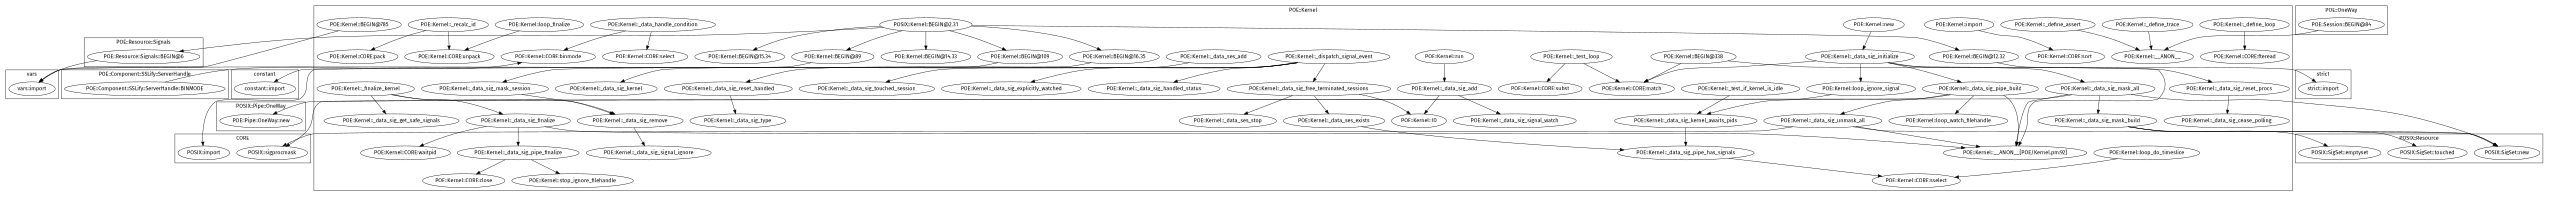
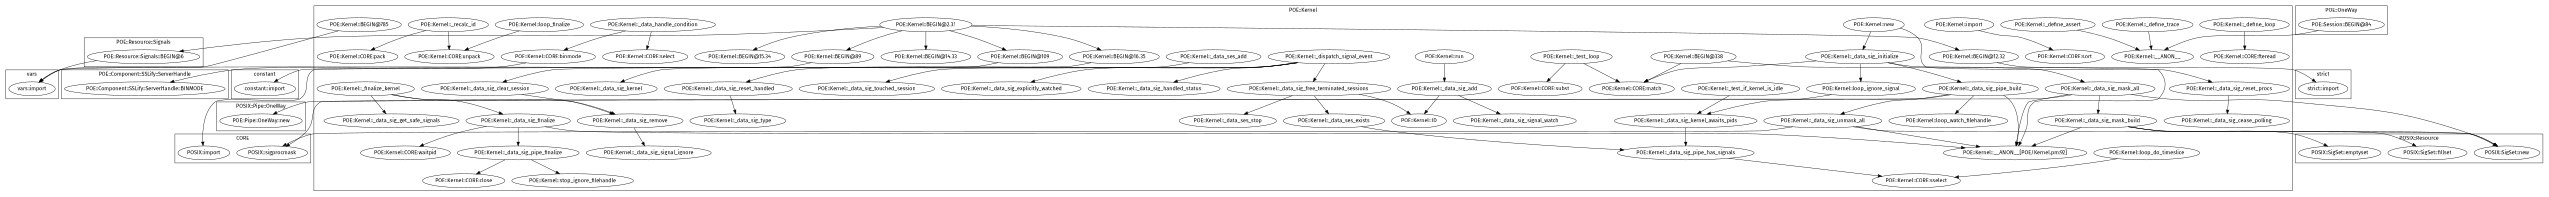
(926, 25) -> (926, 25)
(341, 68) -> (350, 68)
(2049, 68) -> (2042, 69)
(485, 89) -> (485, 89)
none -> (2058, 136)
(2427, 153) -> (2427, 153)
